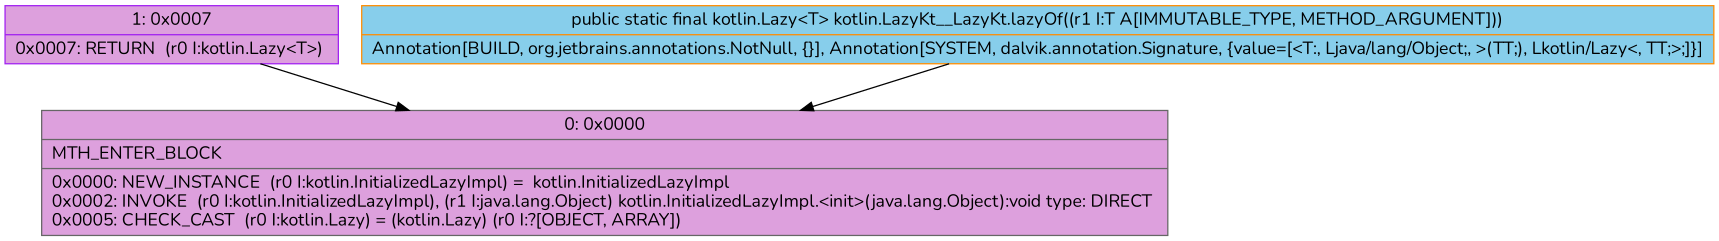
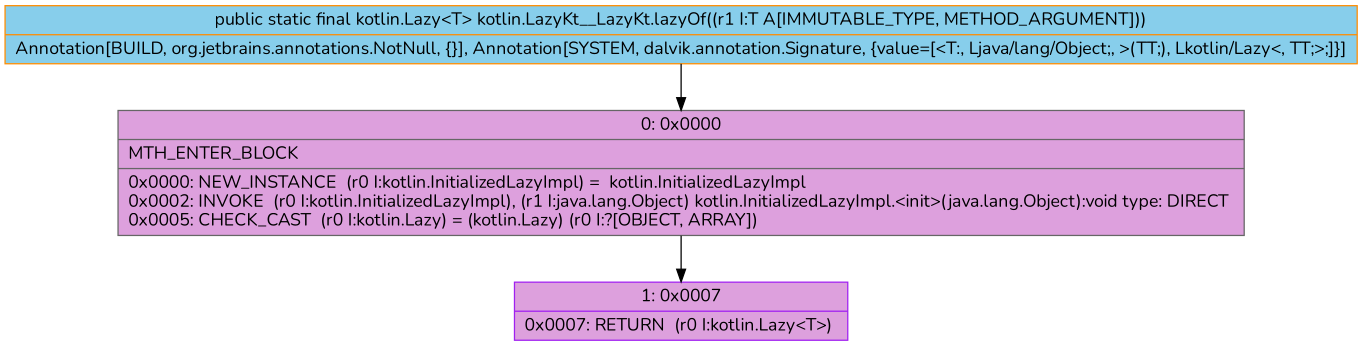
(329, 85) -> (681, 252)
